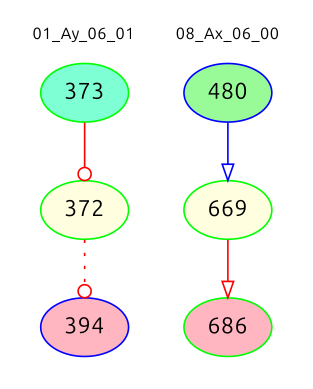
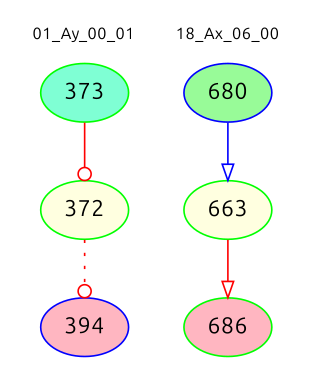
(85, 35) -> (85, 35)
(228, 35) -> (228, 35)
(228, 93) -> (228, 93)
(228, 210) -> (228, 210)
